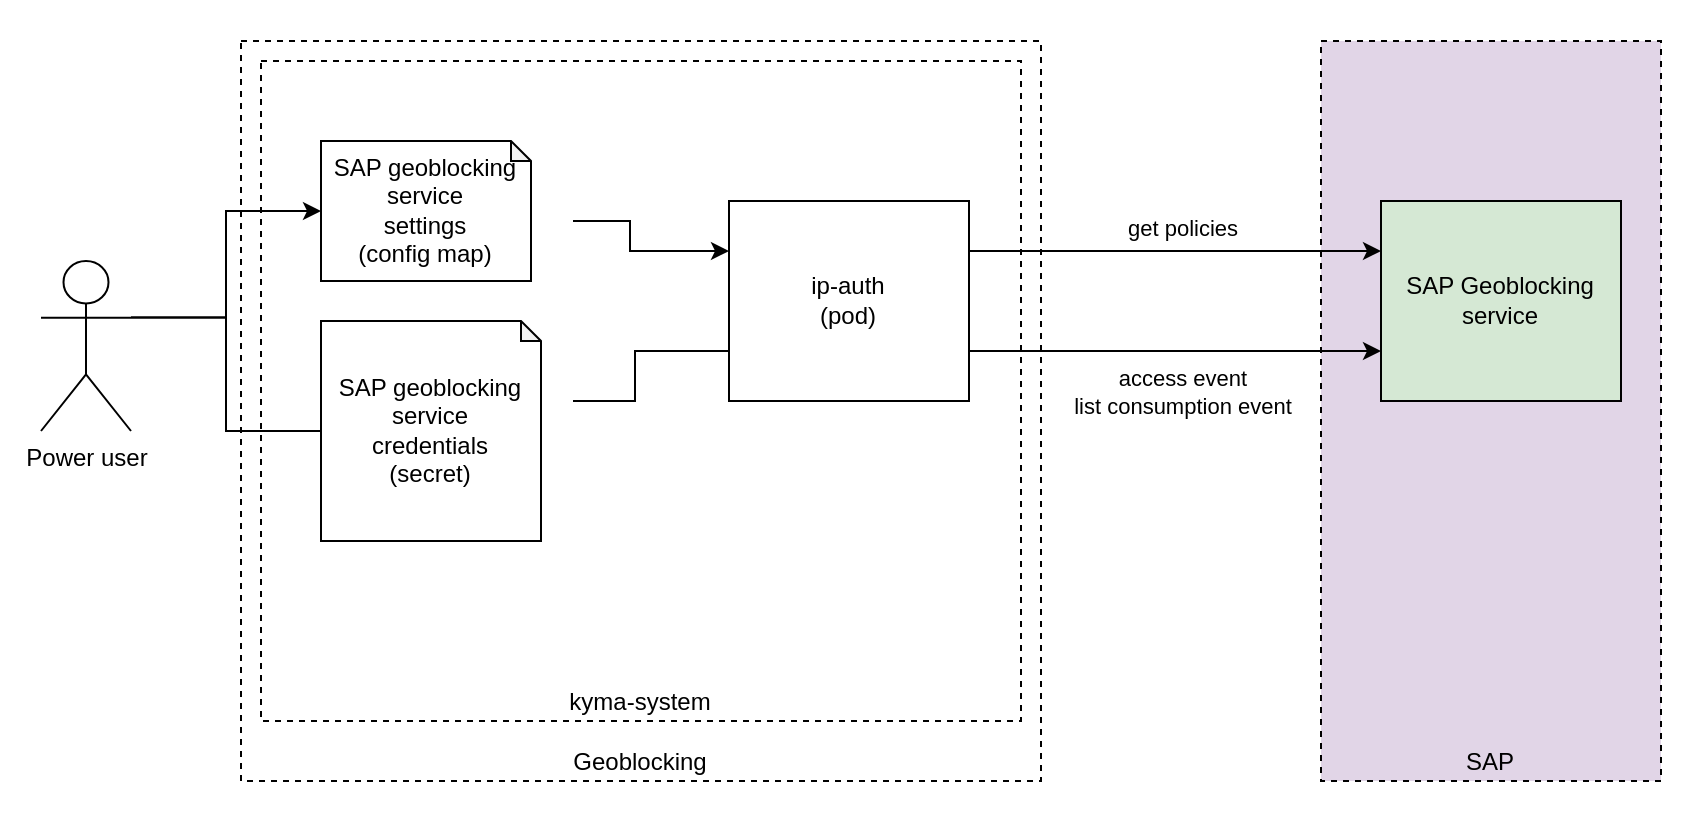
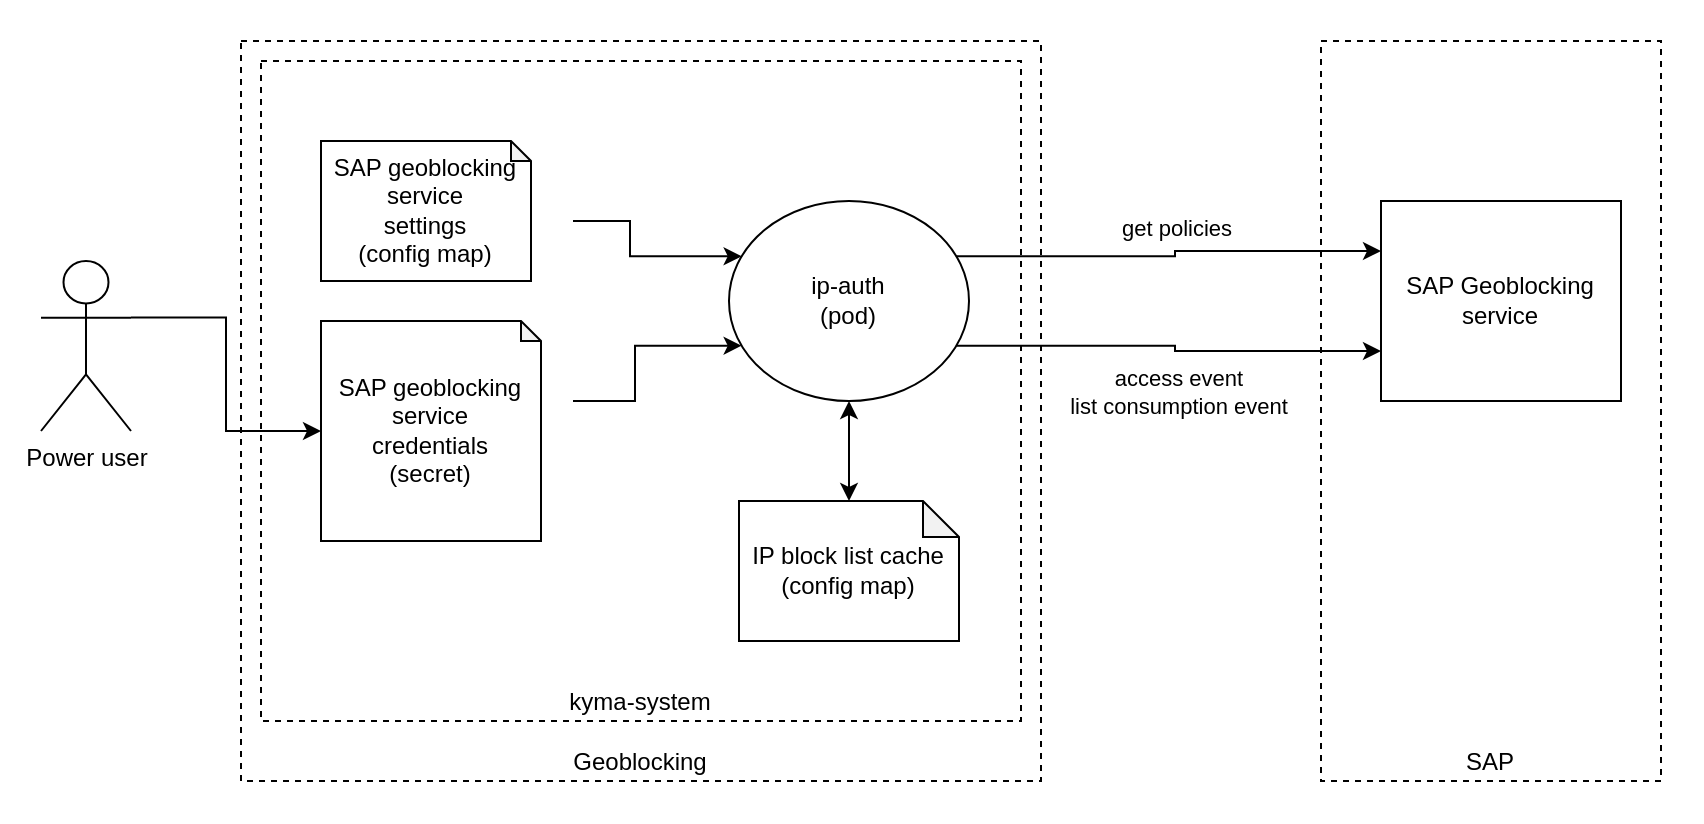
(226, 221) -> none
(849, 301) -> (849, 301)
(1501, 301) -> (1501, 301)
(681, 351) -> (678, 346)
(1491, 411) -> (1491, 411)
(311, 431) -> (306, 431)
none -> (849, 451)
none -> (849, 571)
